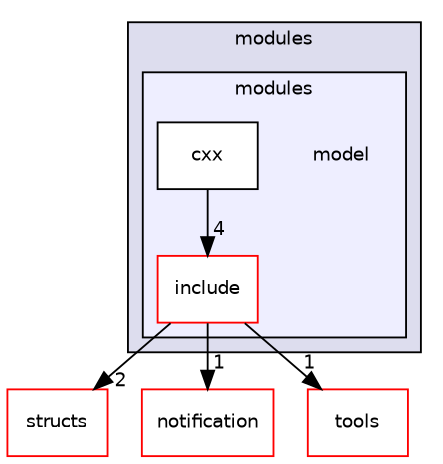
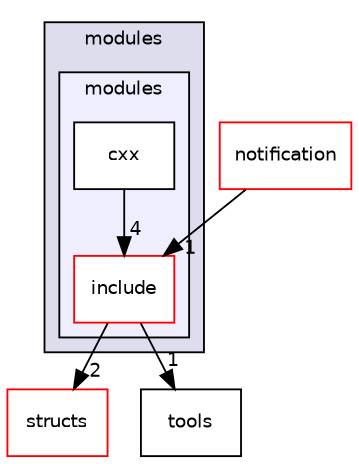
(341, 156) -> none
(208, 347) -> (215, 214)
(358, 423) -> (191, 423)
